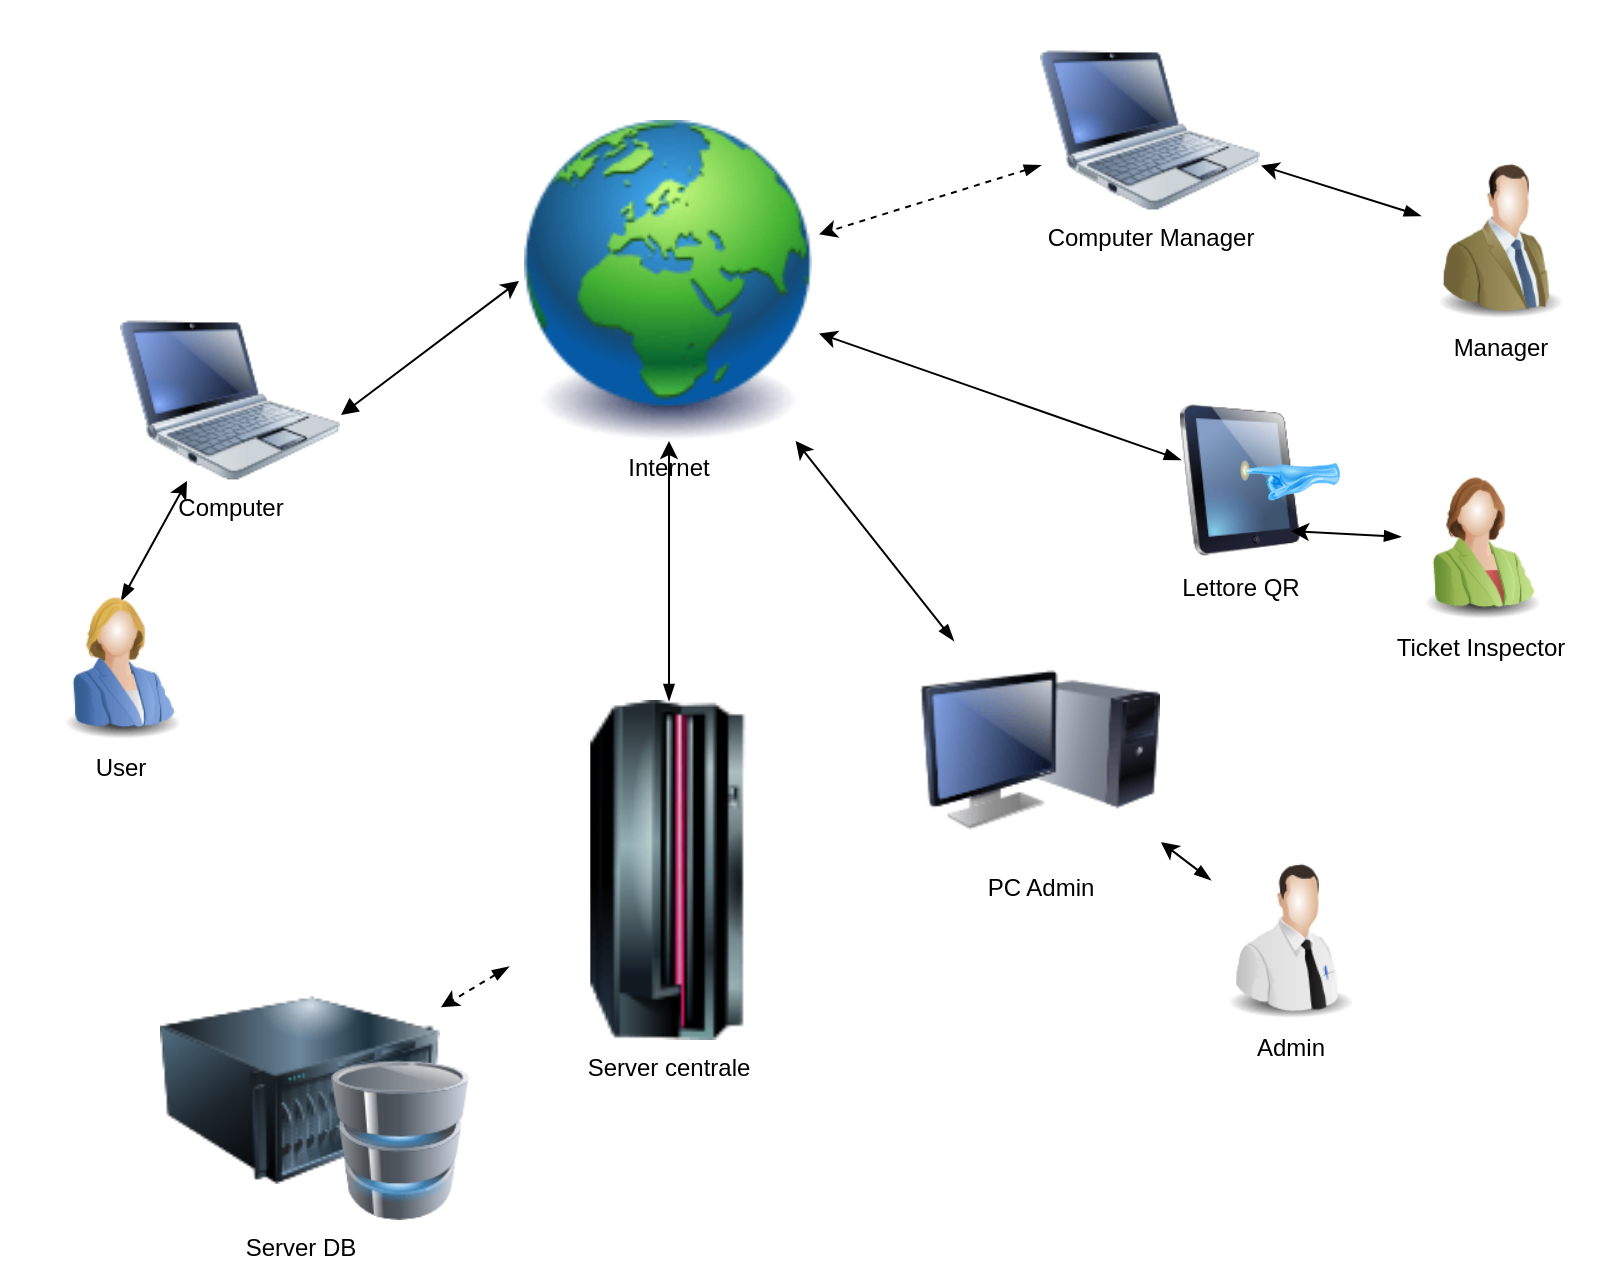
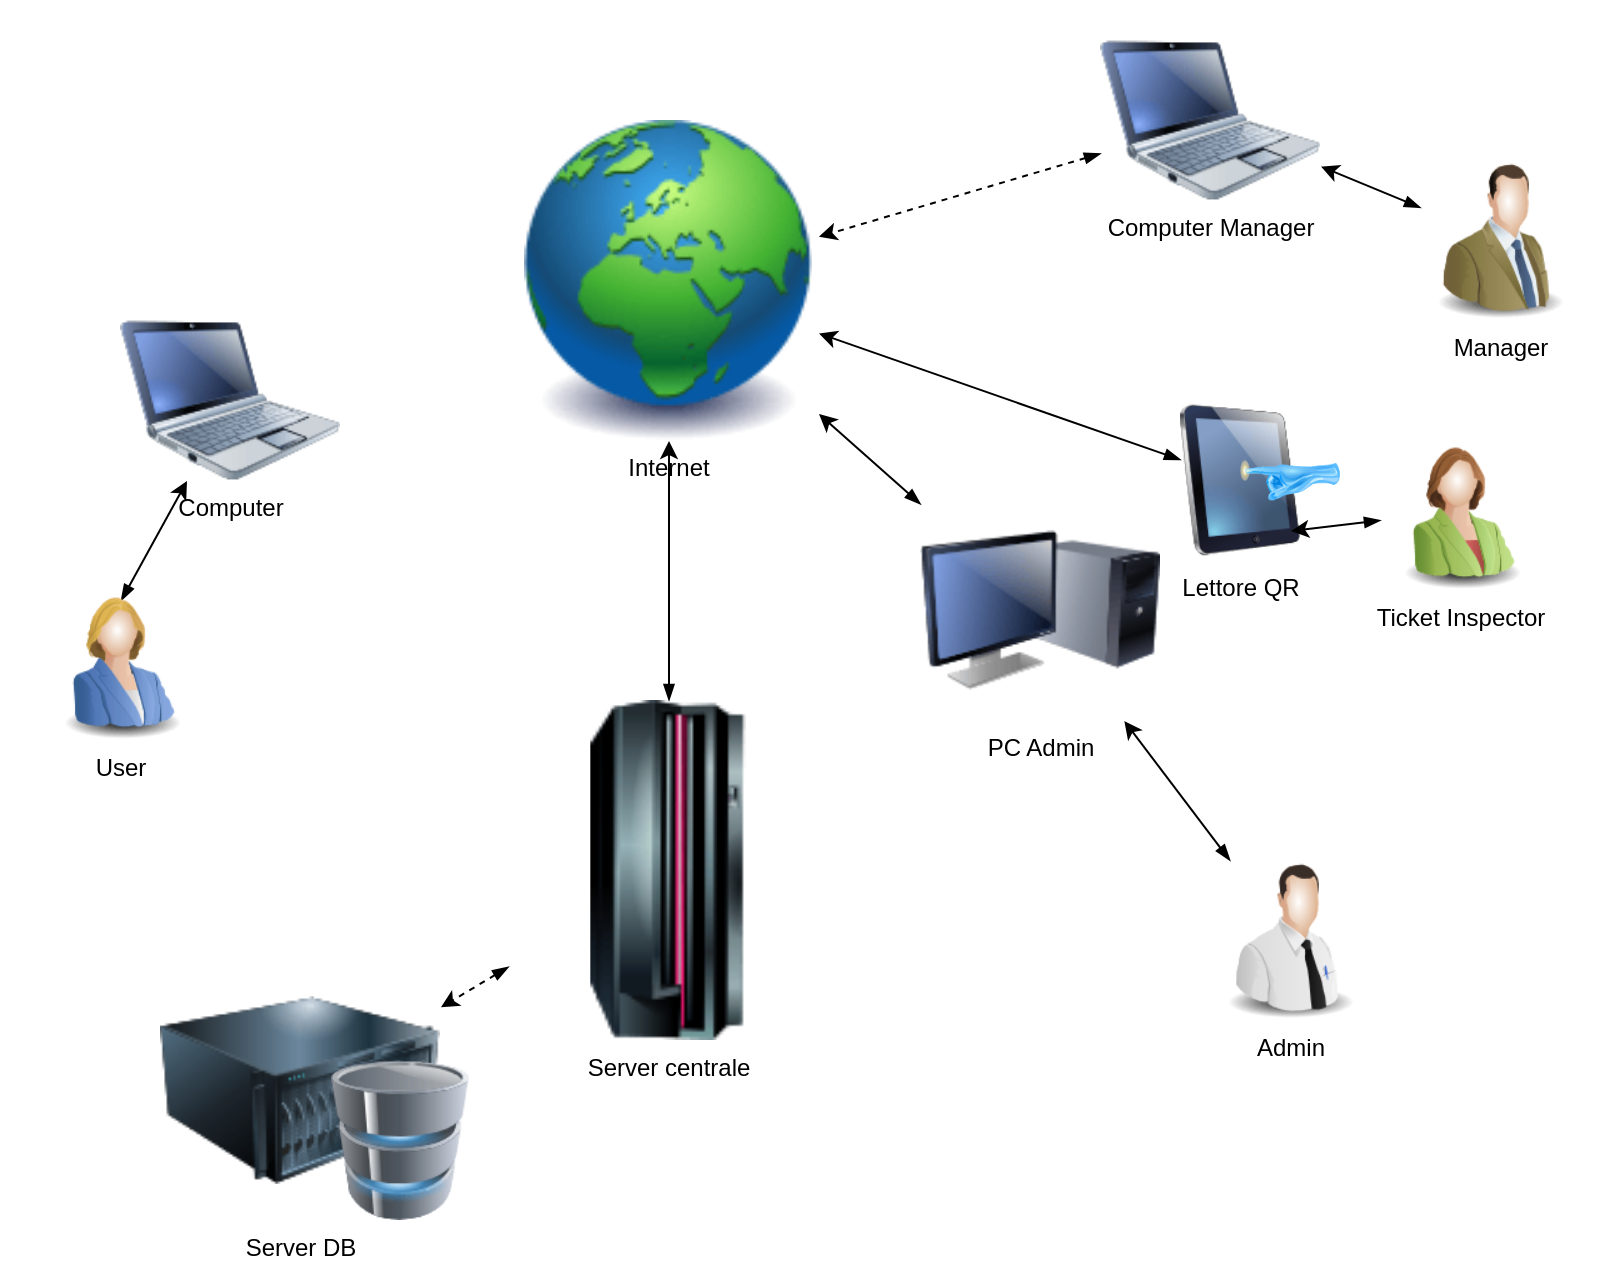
(1151, 131) -> (1211, 121)
(431, 347) -> none
(1481, 541) -> (1461, 511)
(1041, 751) -> (1041, 611)
